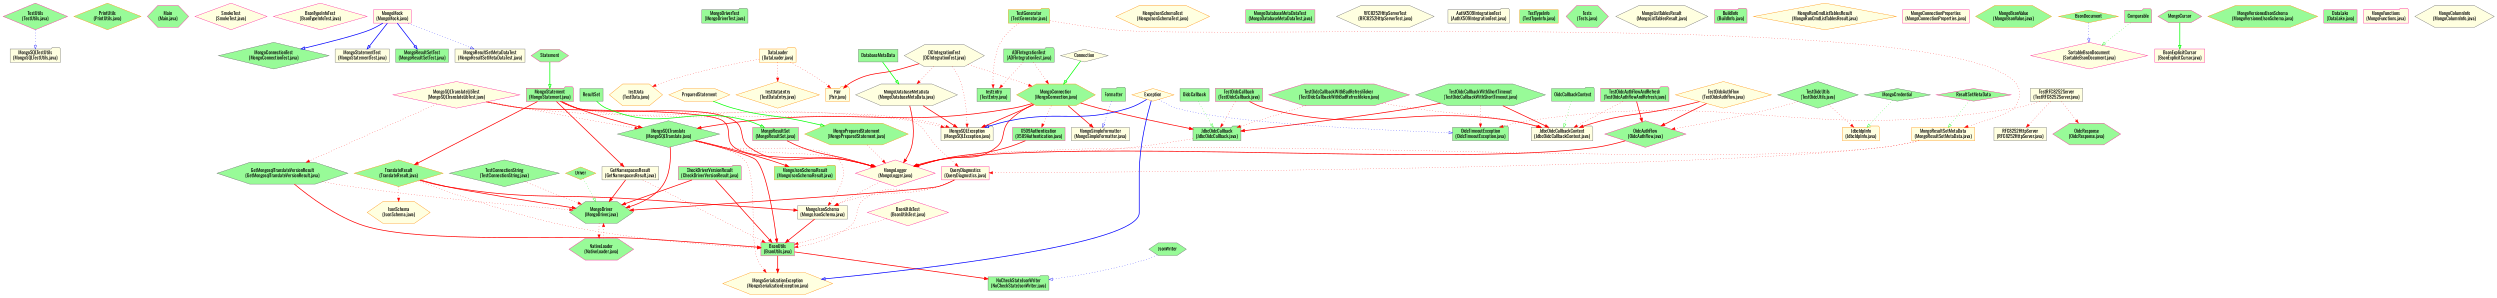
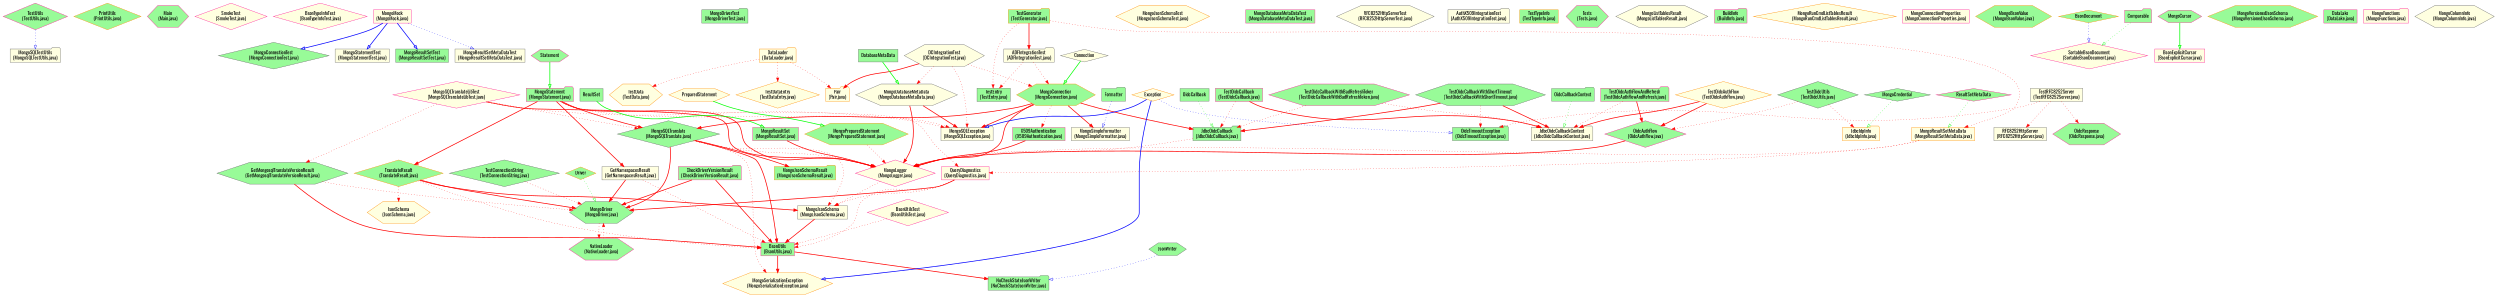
none -> (1029, 34)
(1029, 56) -> (1029, 56)
